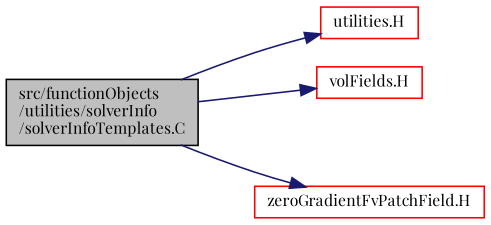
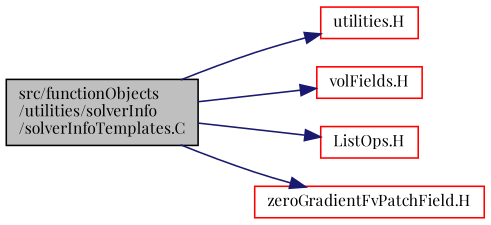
none -> (369, 142)
